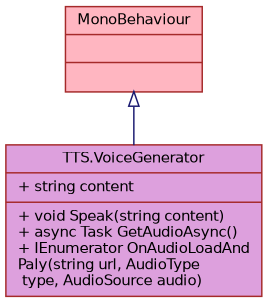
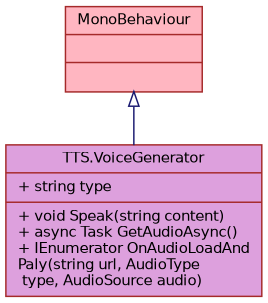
(76, 187) -> (65, 187)
